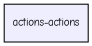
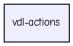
(46, 23) -> (37, 23)
